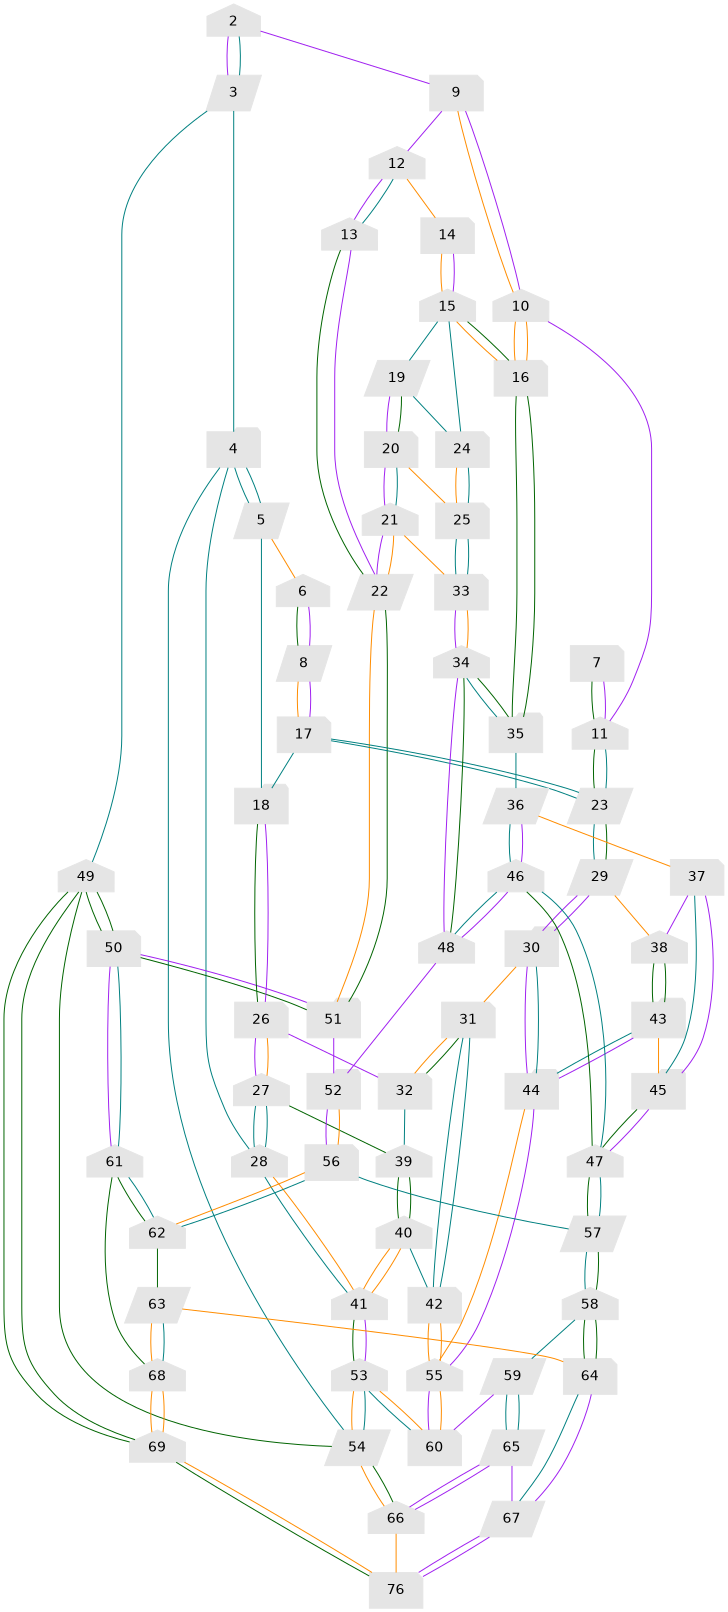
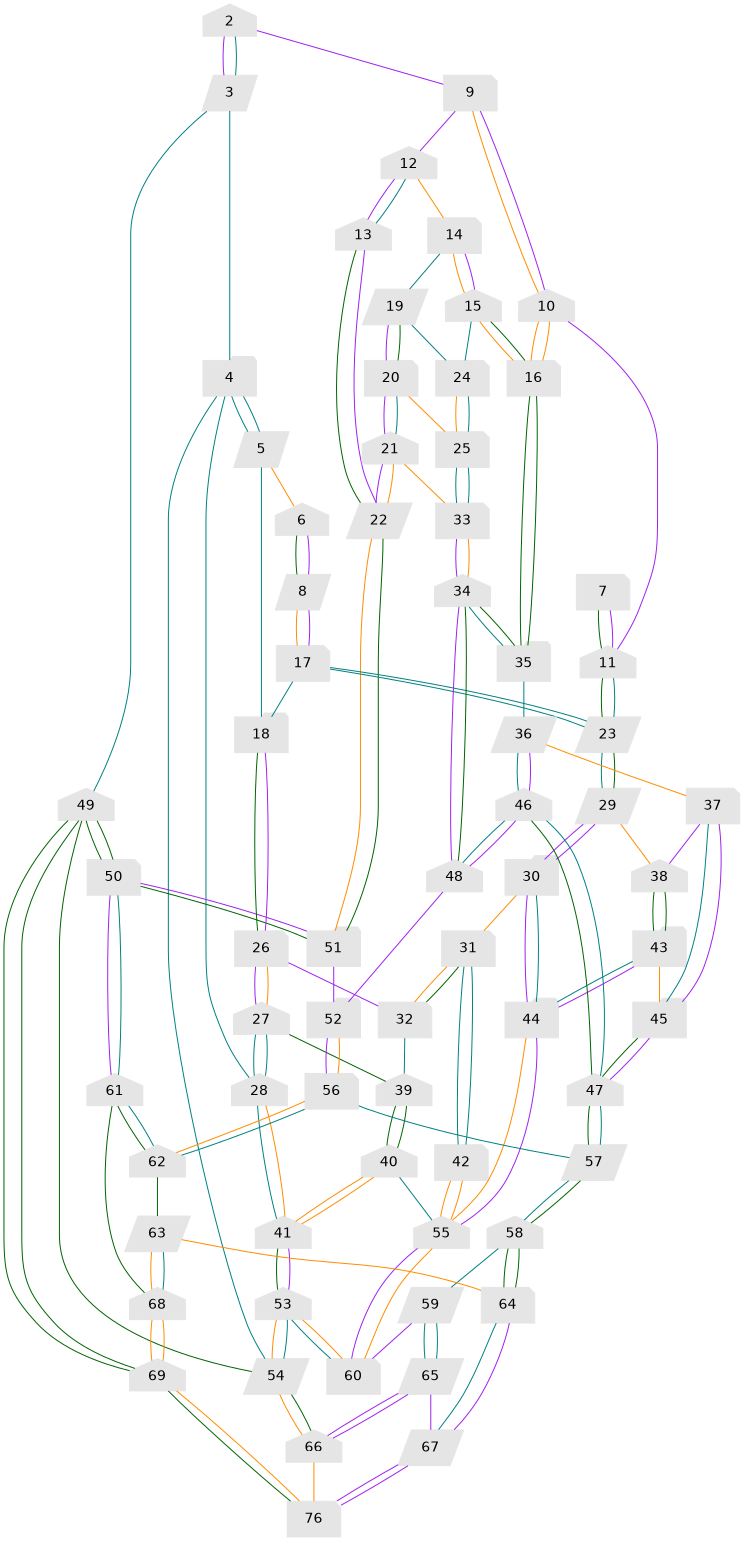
(424, 341) -> (425, 271)
(419, 1268) -> (416, 1199)
